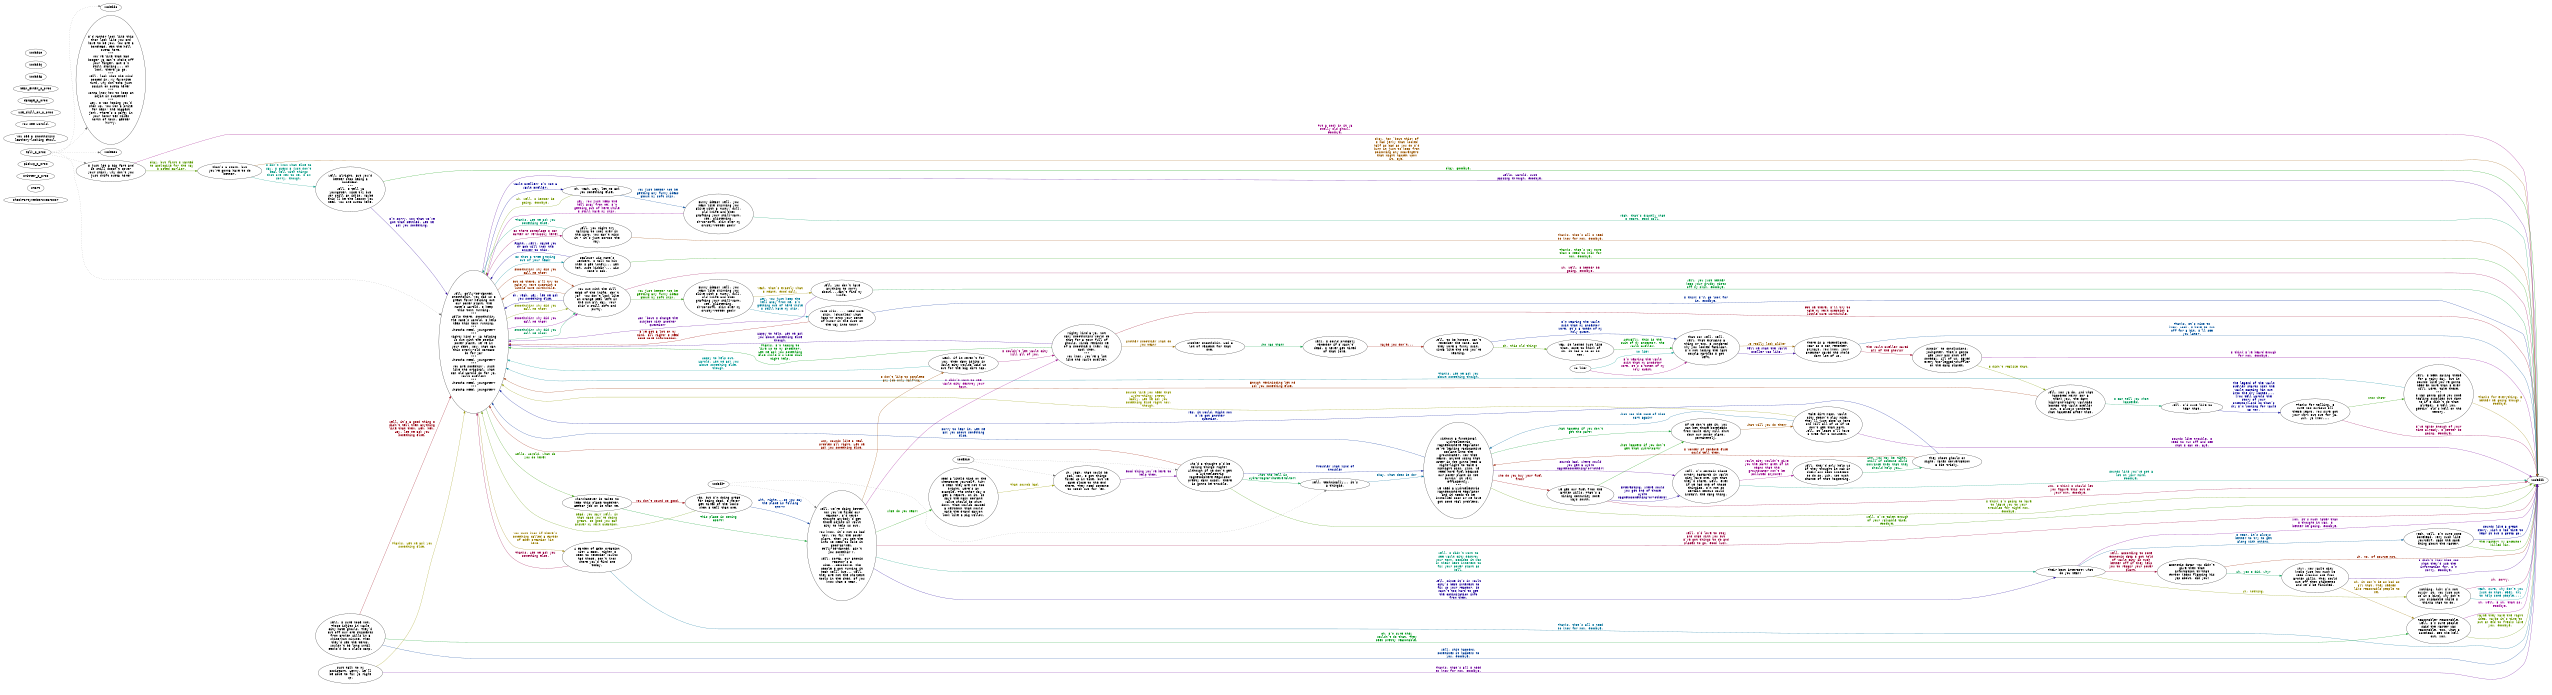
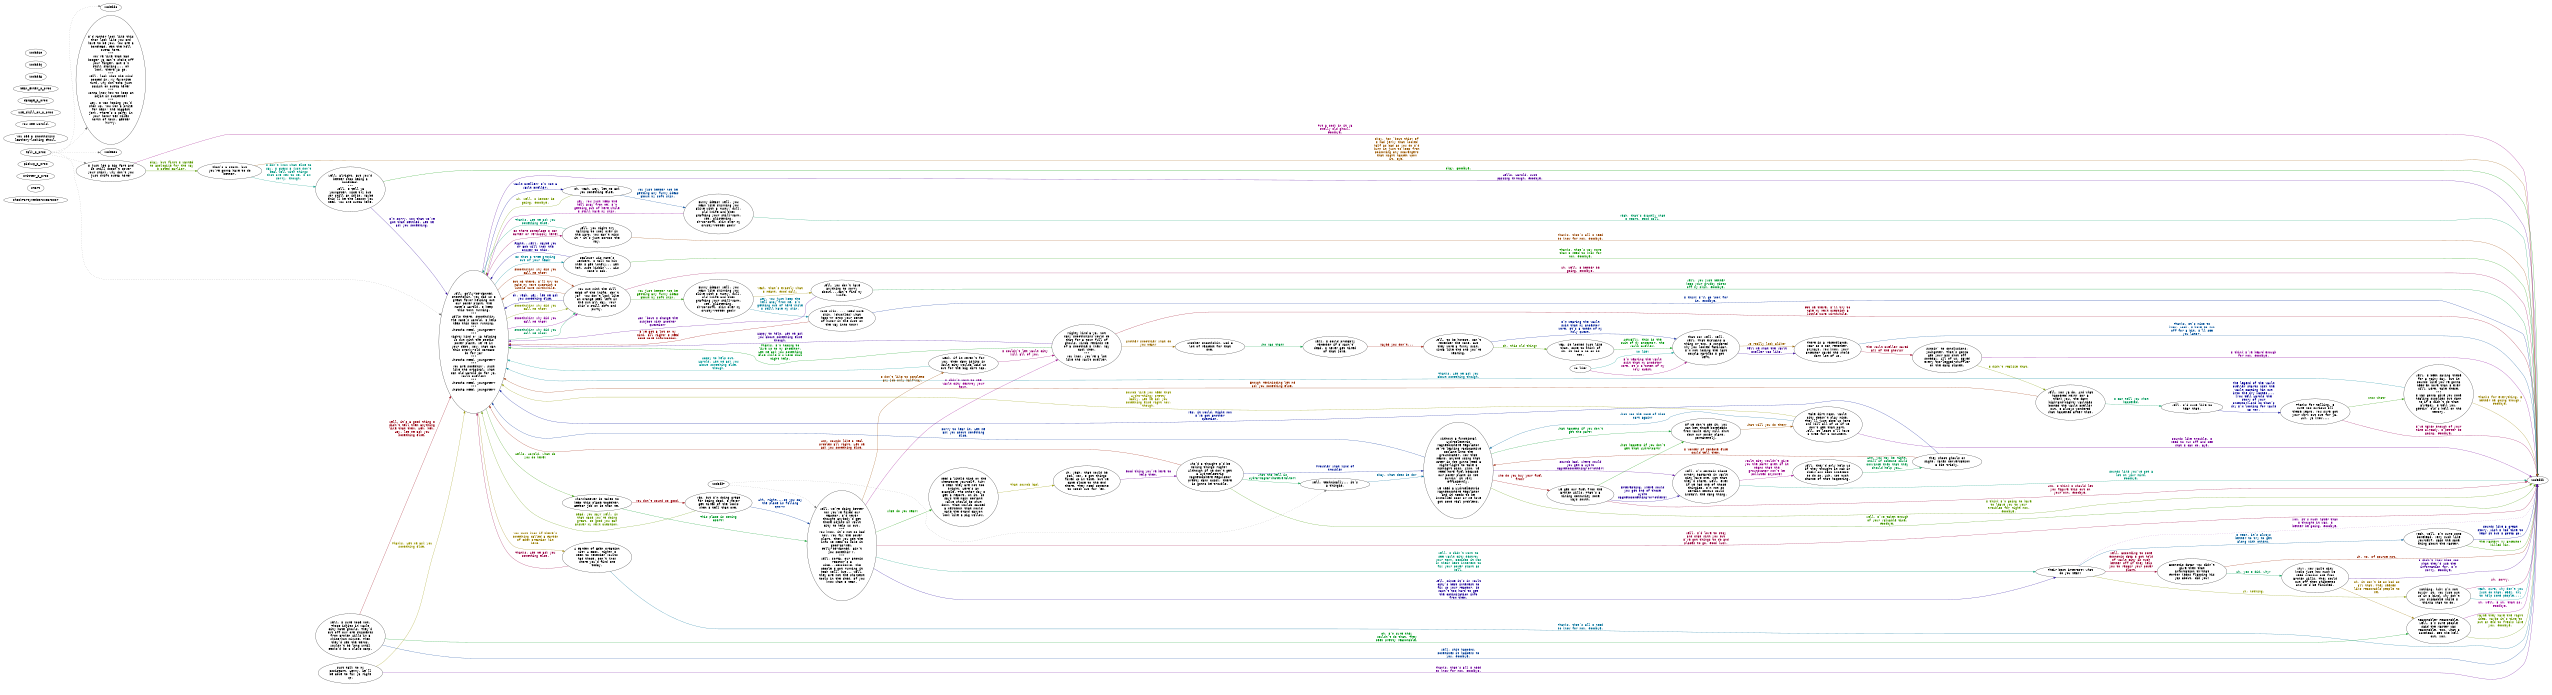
(963, 460) -> none
(2314, 529) -> (2314, 529)
